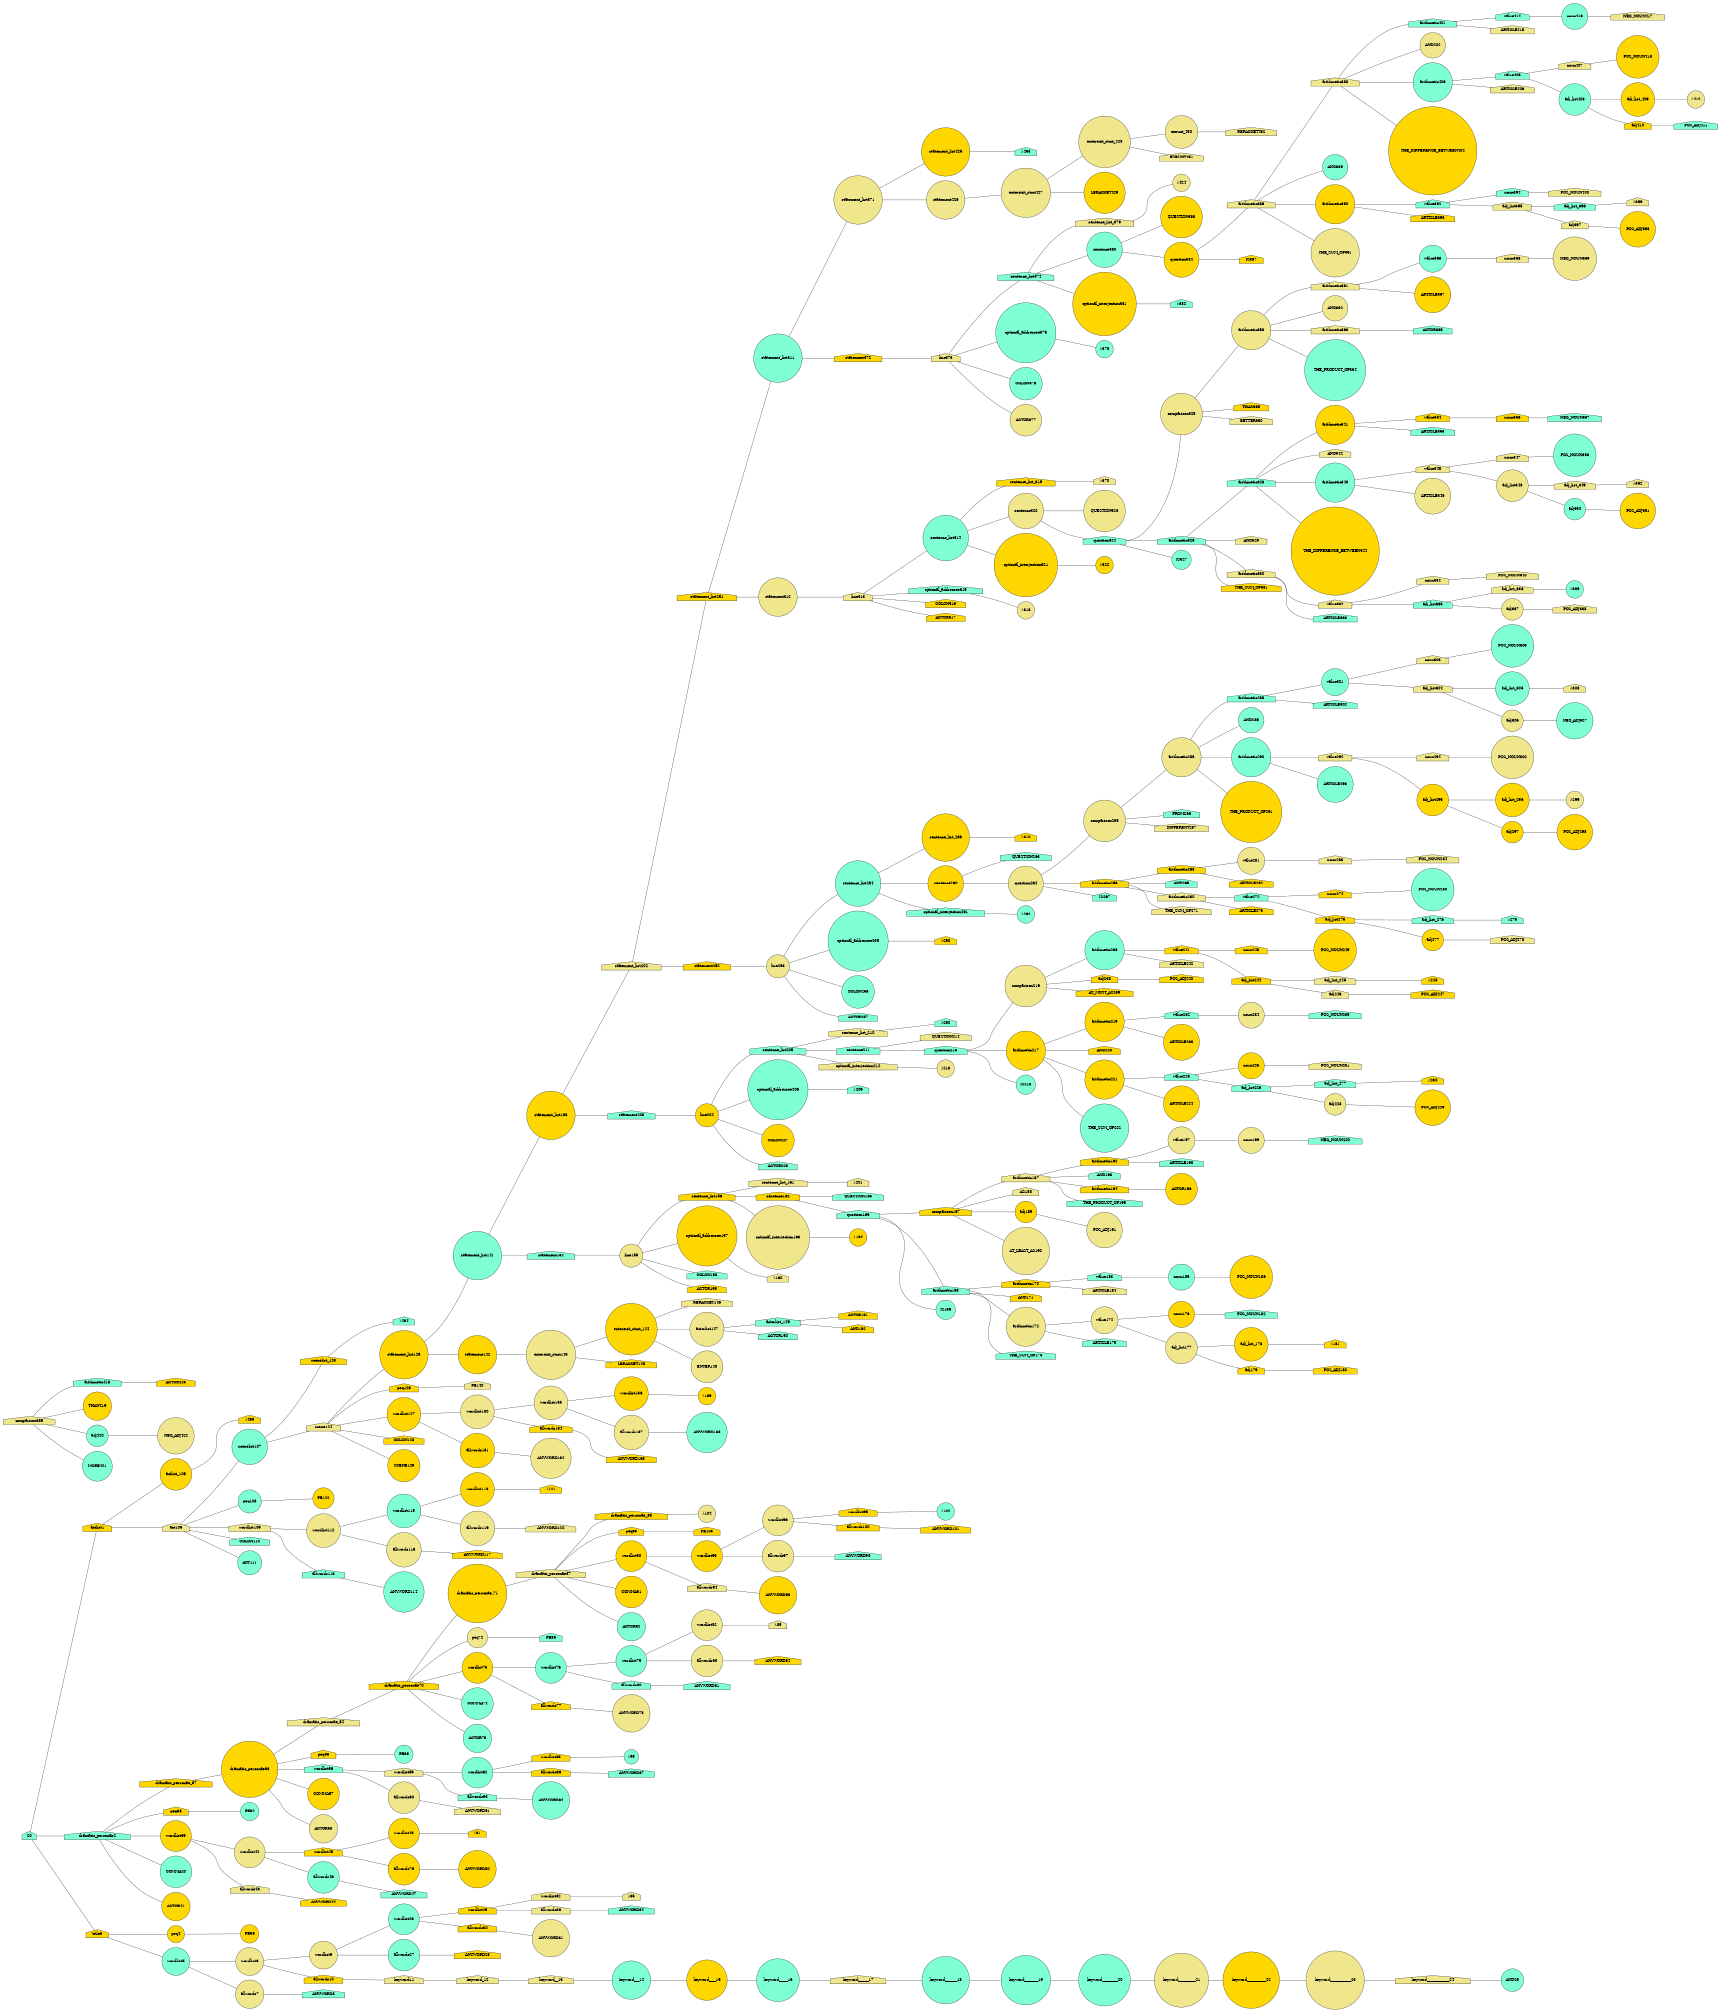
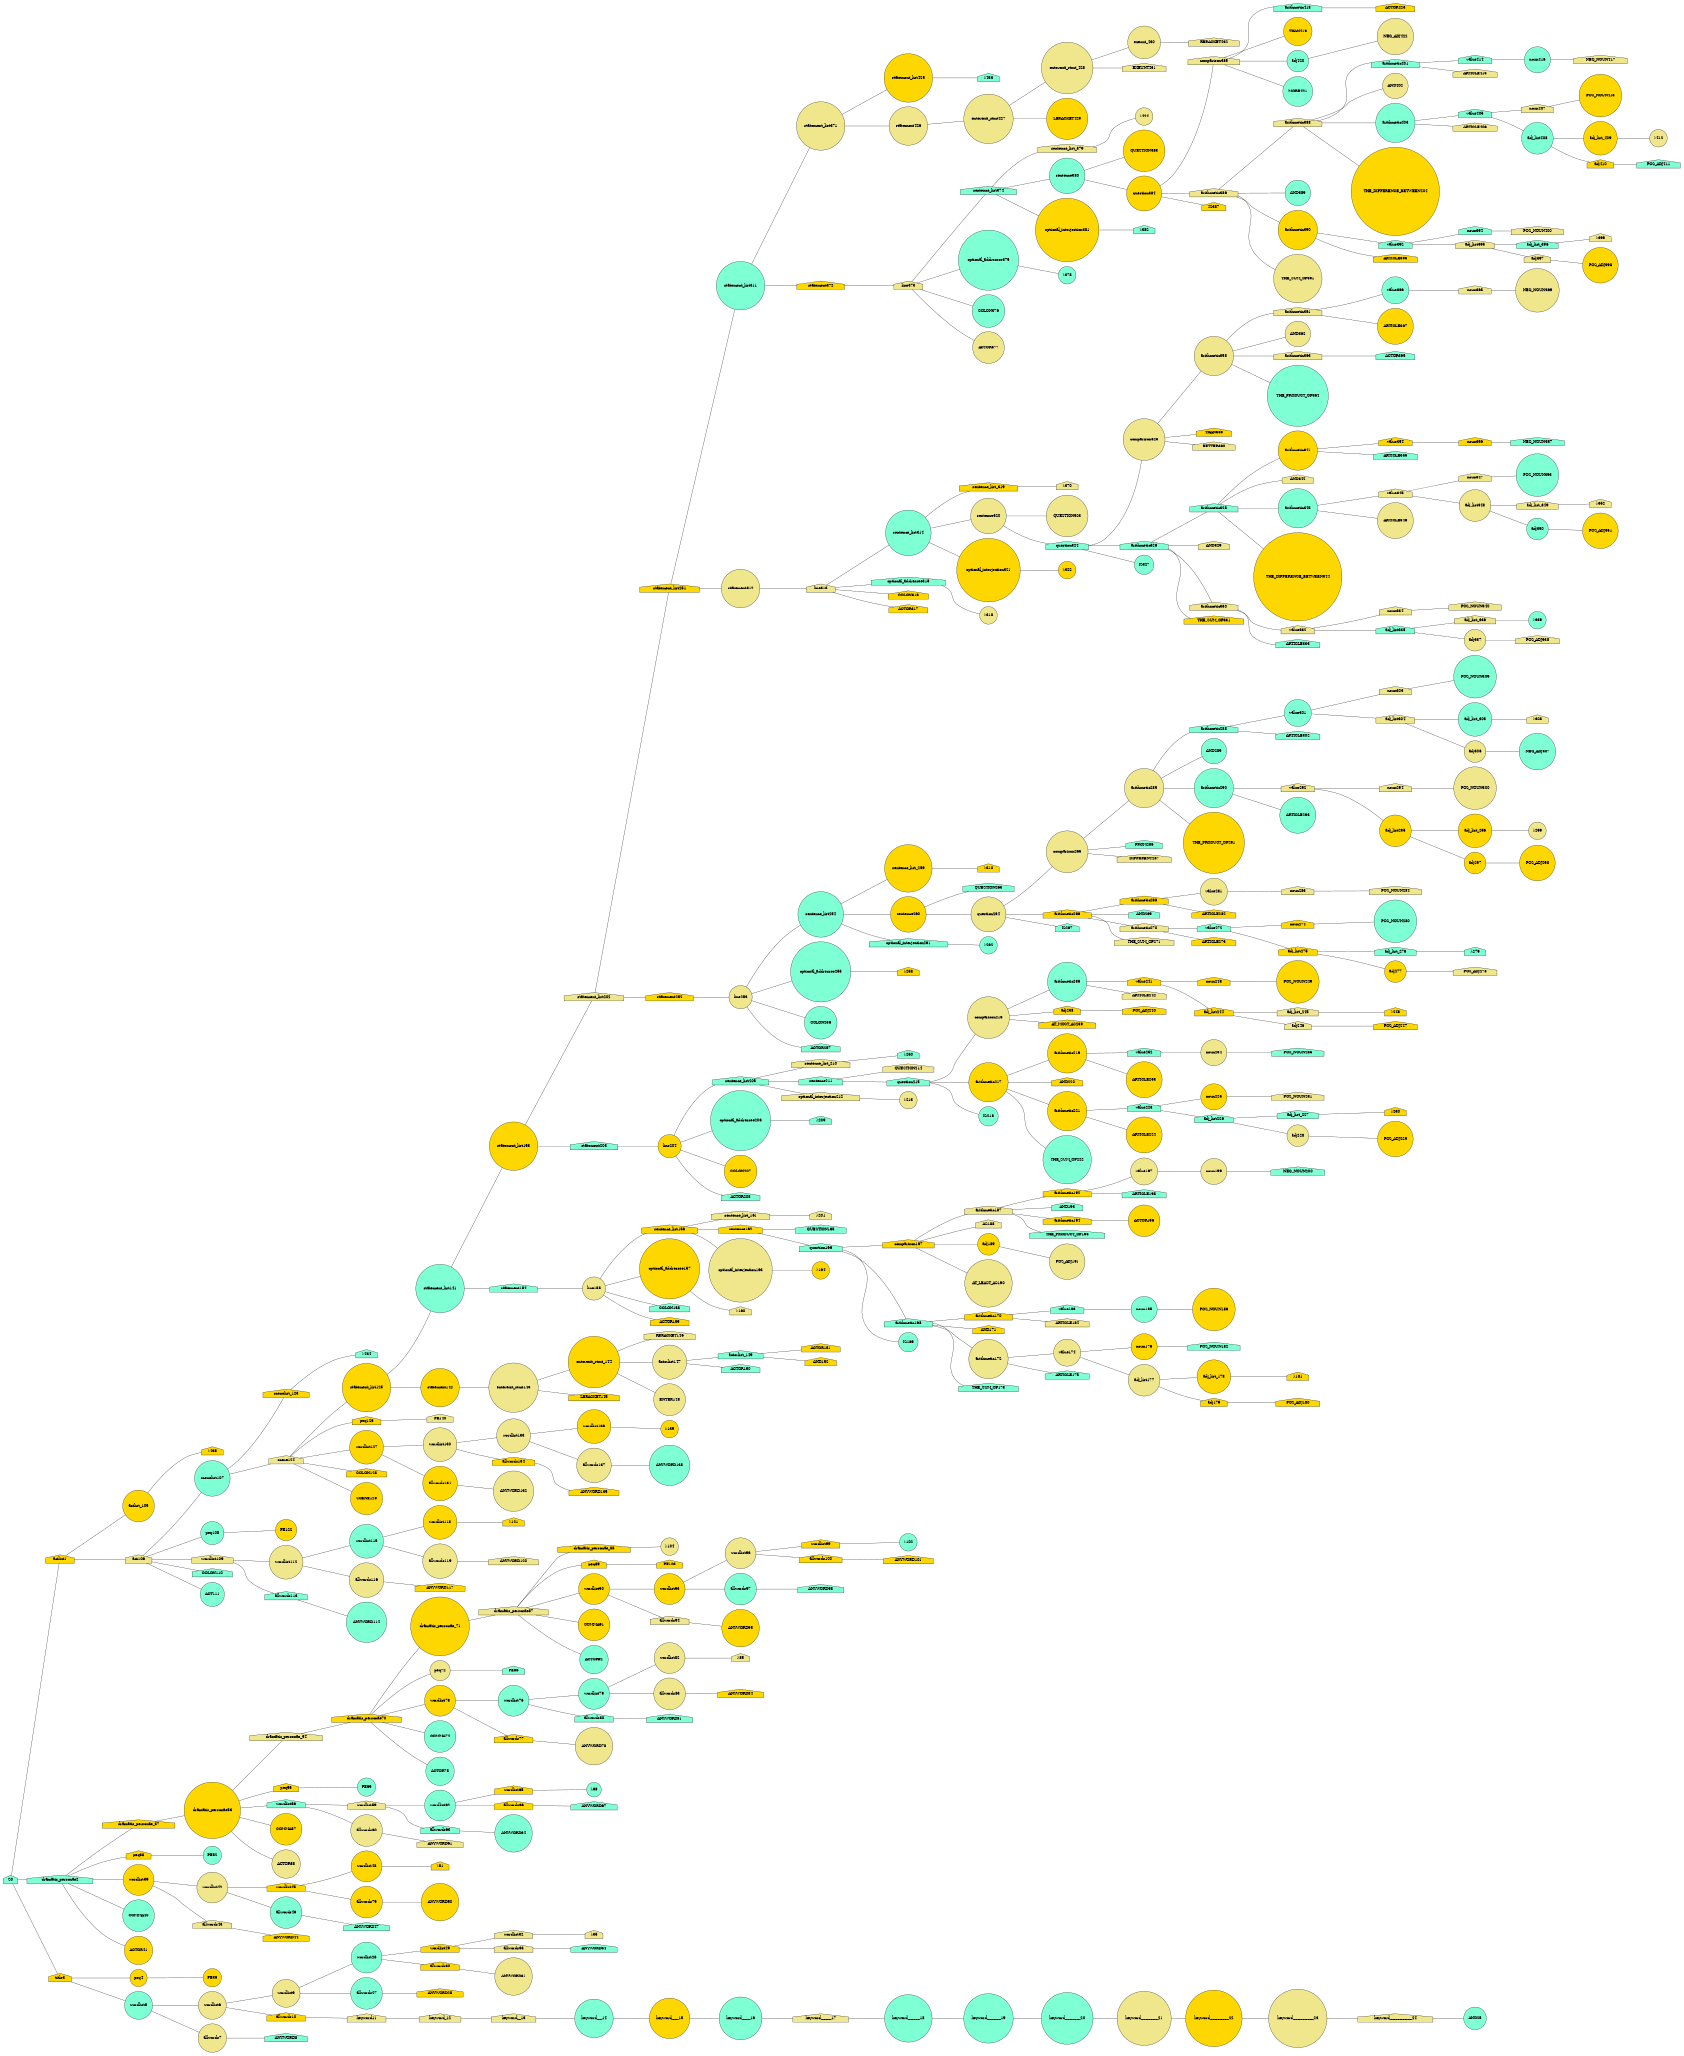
none -> (1197, 131)
(1181, 897) -> (1144, 928)
(1335, 1084) -> (1298, 1115)
(778, 1556) -> (741, 1589)
